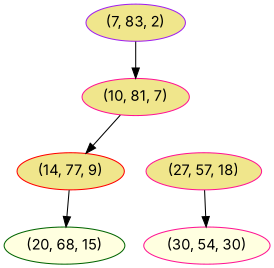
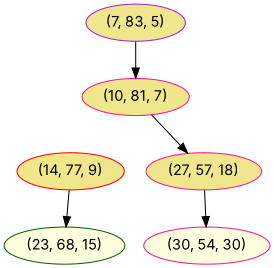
(136, 23) -> (136, 23)
(107, 130) -> (166, 130)
(64, 246) -> (64, 246)
